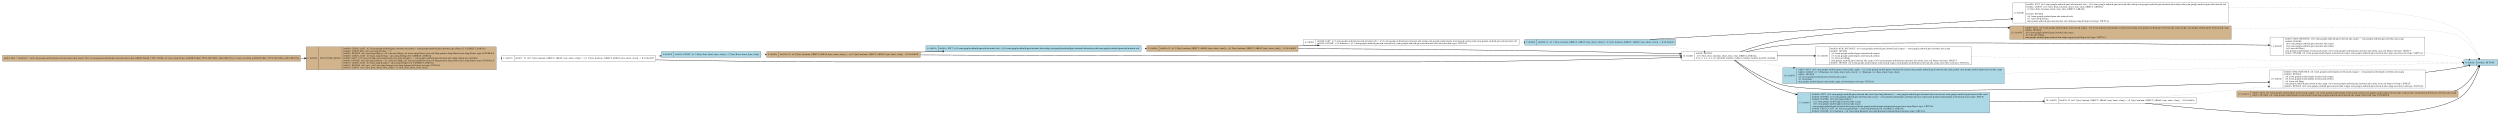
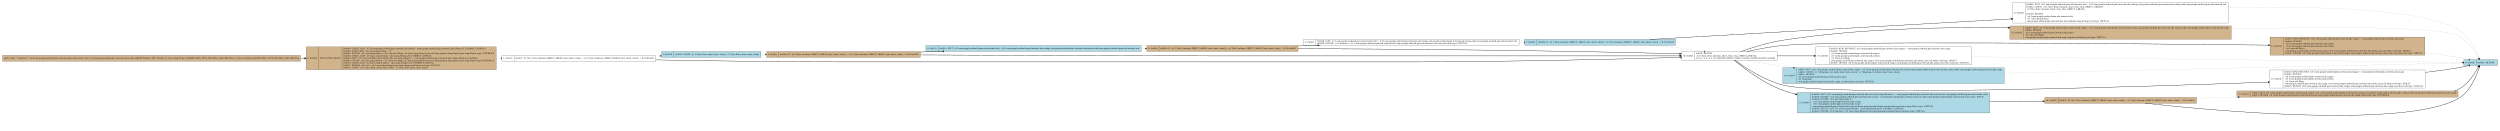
(2347, 46) -> (2347, 46)
(1300, 56) -> (1300, 56)
(2211, 92) -> (2217, 98)
(2121, 100) -> (2121, 100)
